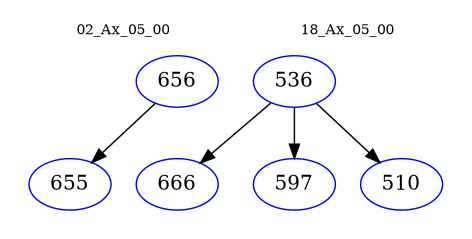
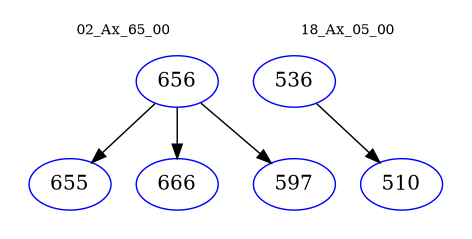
(124, 31) -> (124, 31)
(252, 120) -> (177, 126)
(294, 126) -> (220, 120)
